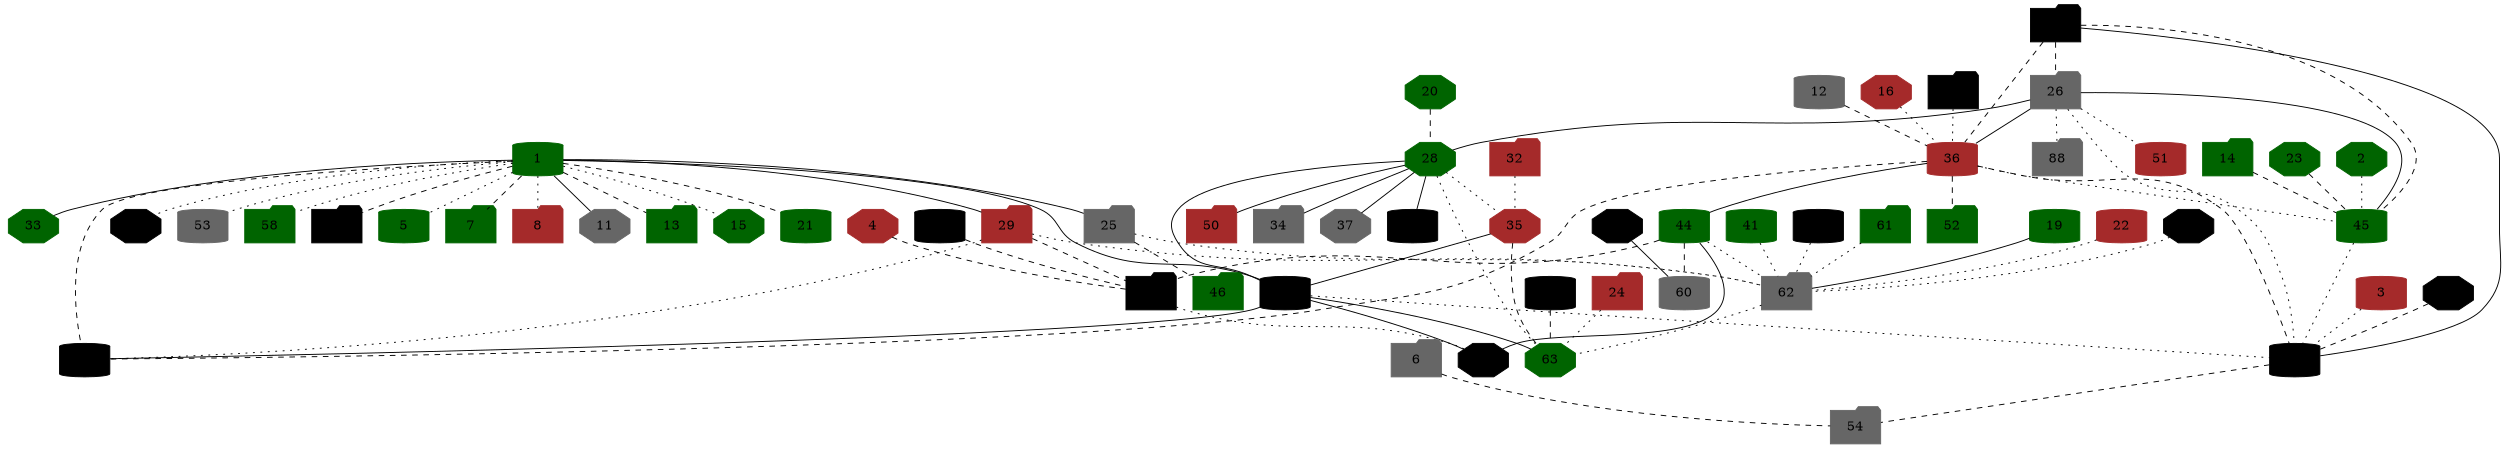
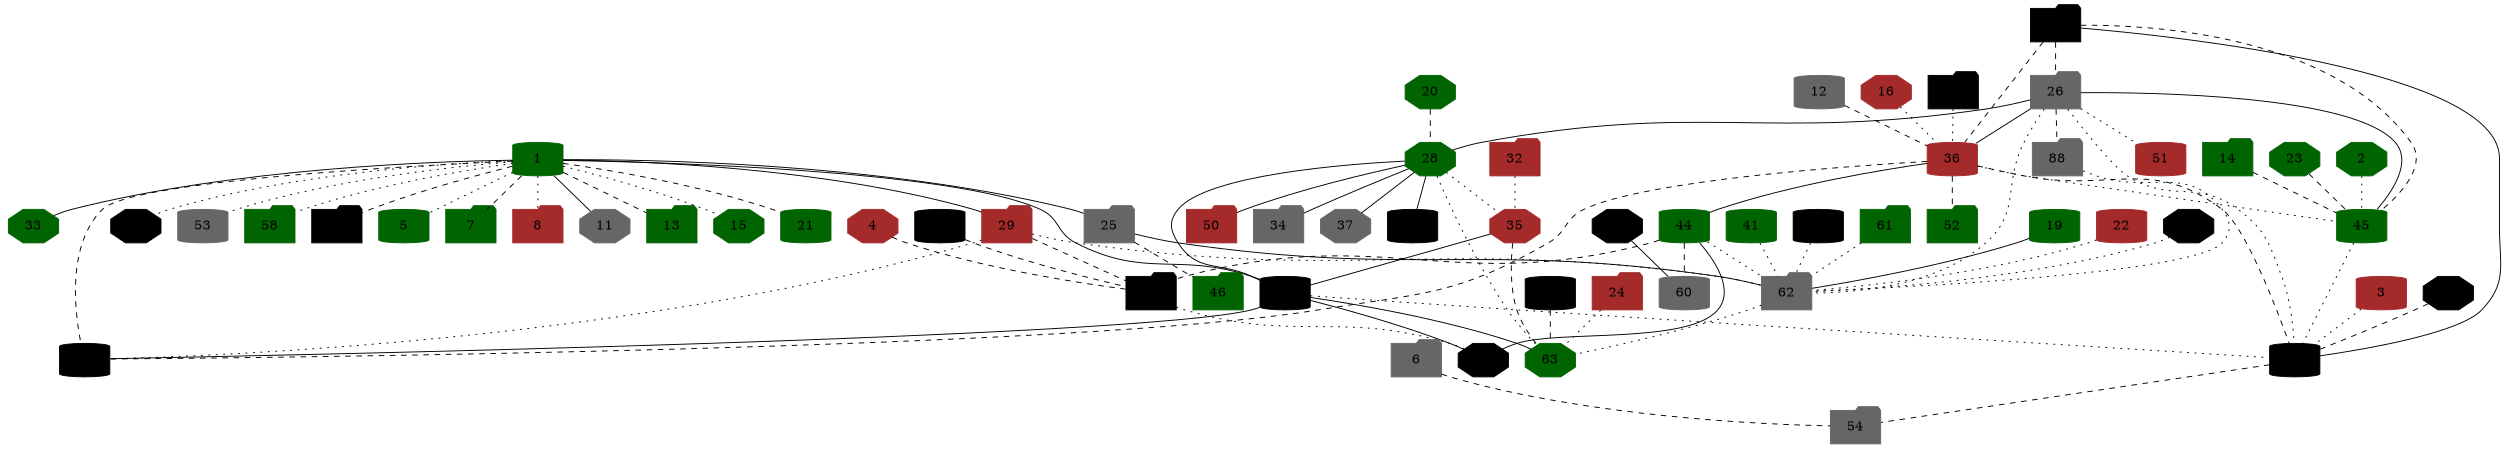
(2057, 126) -> (2057, 126)
none -> (1985, 244)
(1448, 260) -> (1448, 260)
none -> (2112, 270)
